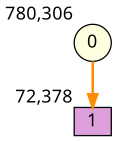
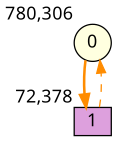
none -> (101, 90)
